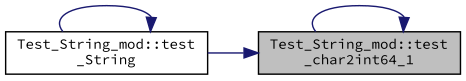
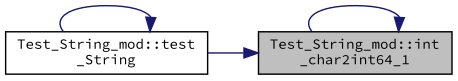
(359, 53) -> (355, 53)
